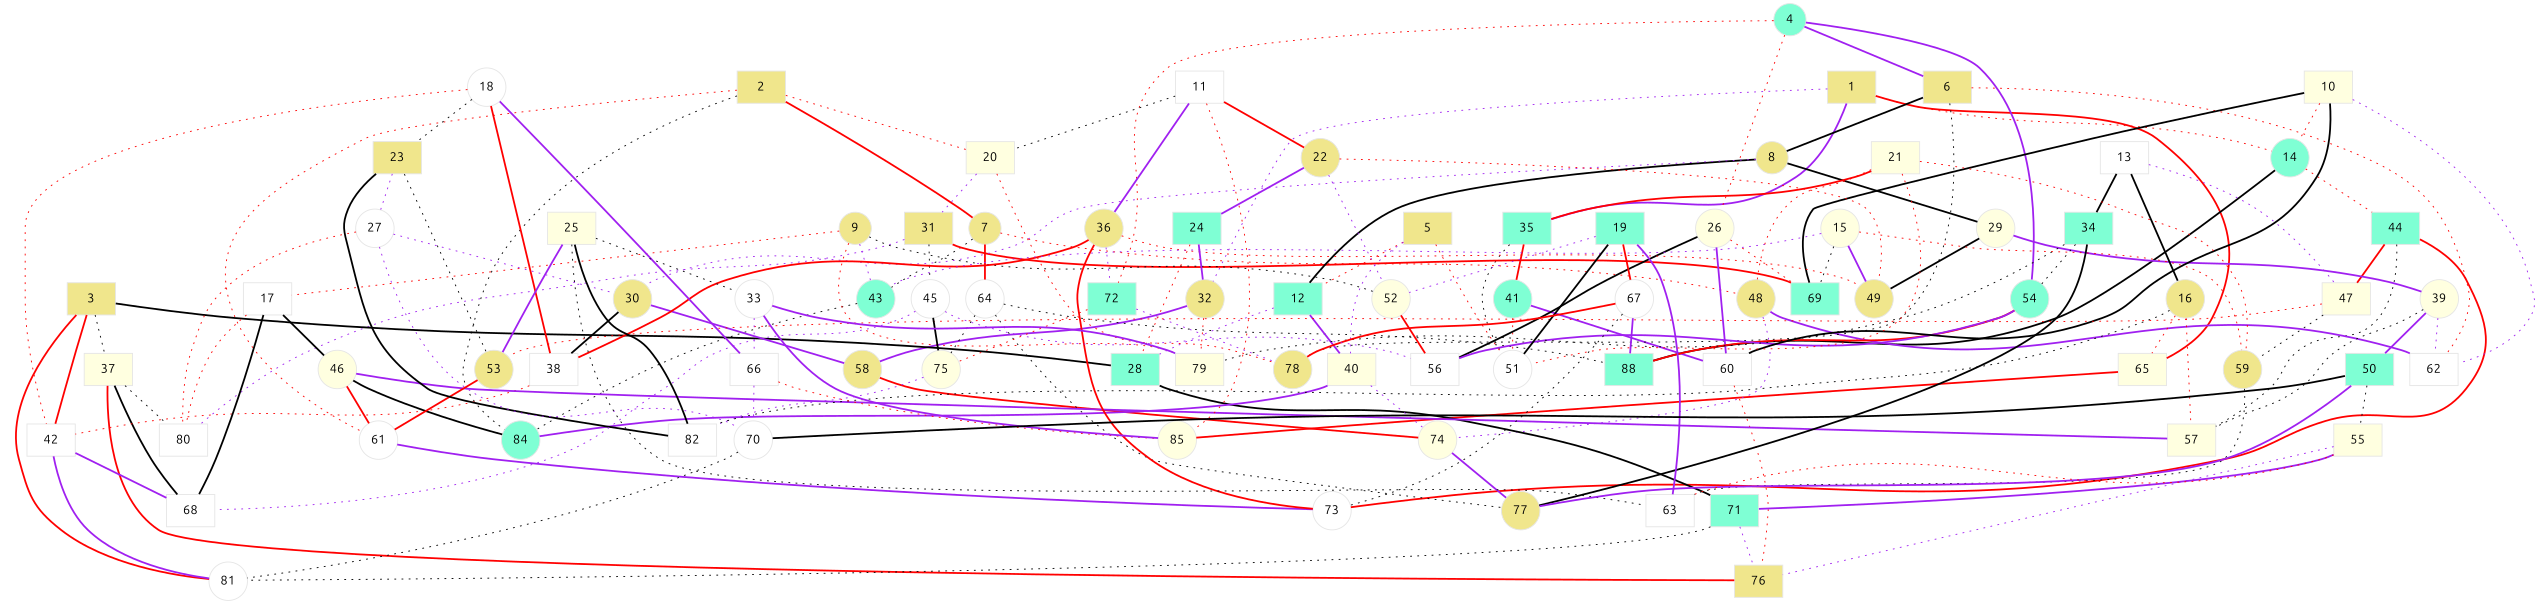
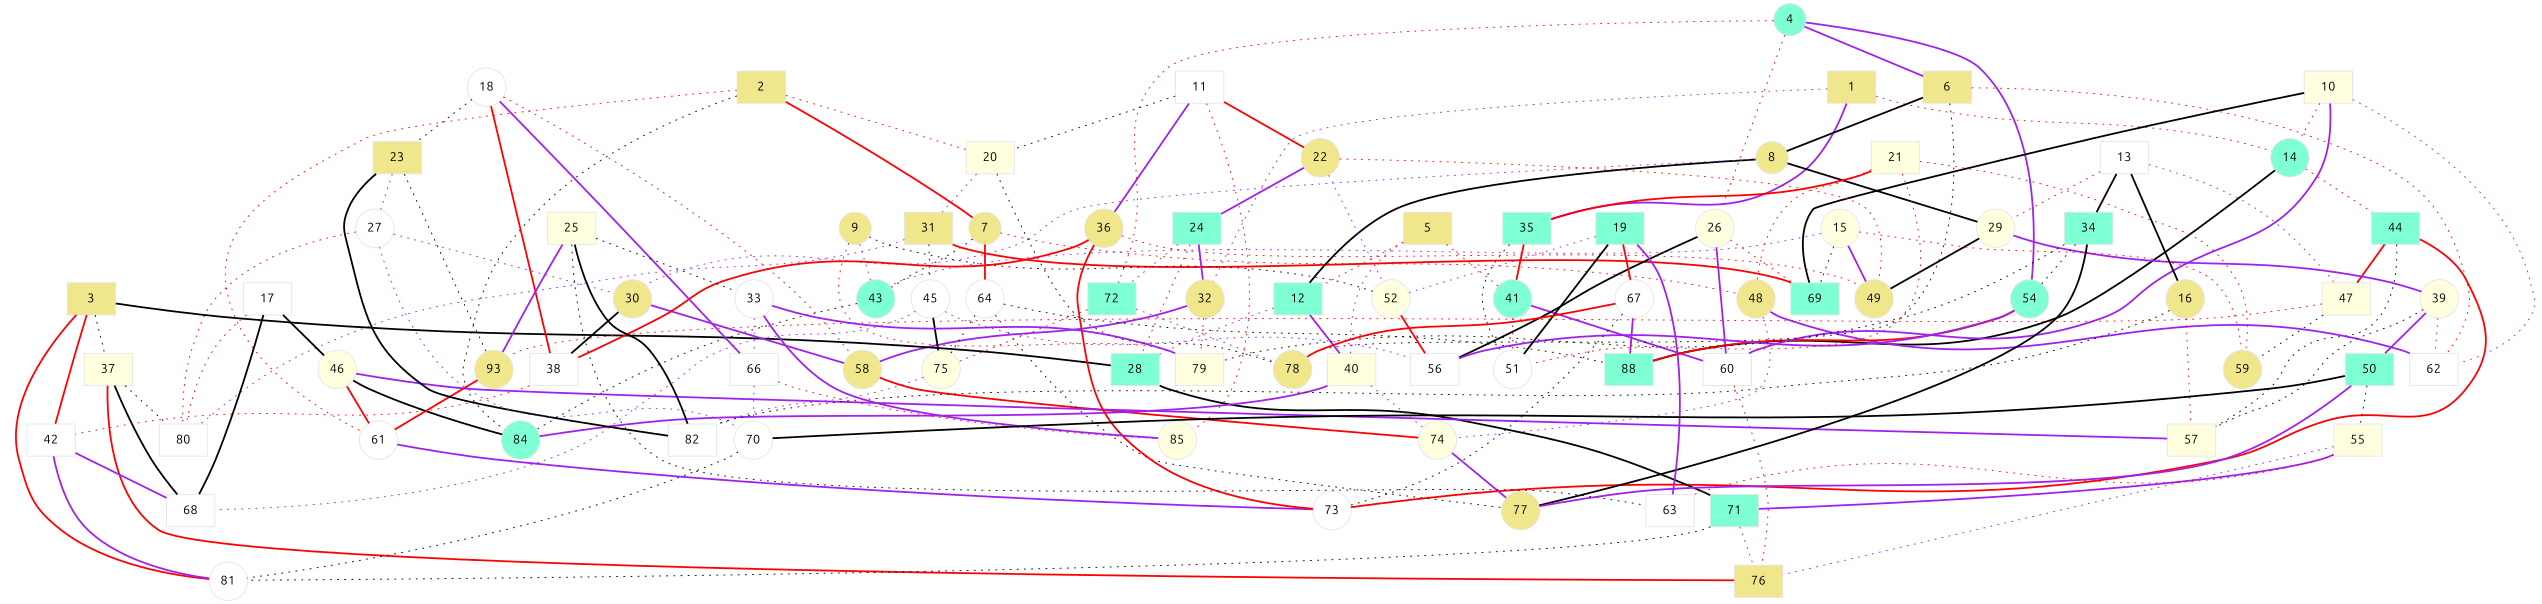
(134, 148) -> (689, 210)
none -> (2056, 195)
(1107, 259) -> (1143, 273)
(566, 263) -> none
(1467, 300) -> (1472, 265)
(1067, 304) -> (1067, 304)
(2123, 307) -> (2123, 307)
(494, 369) -> (494, 369)
(2142, 369) -> none
(1998, 483) -> none
